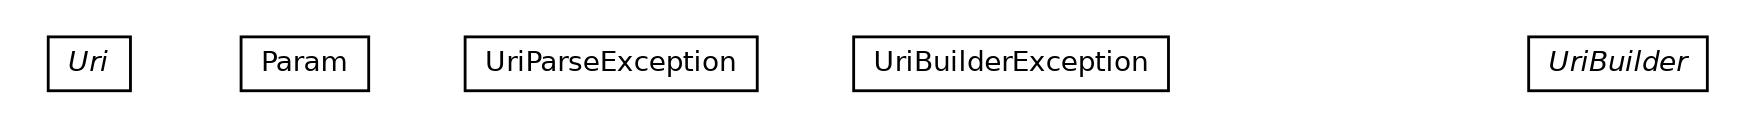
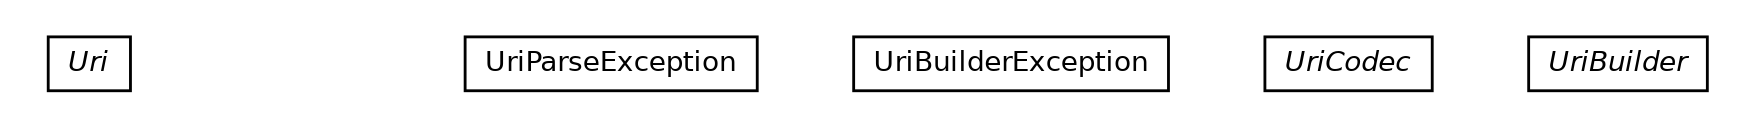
(303, 62) -> none
none -> (1347, 62)
